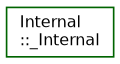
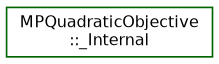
(60, 32) -> (110, 32)
